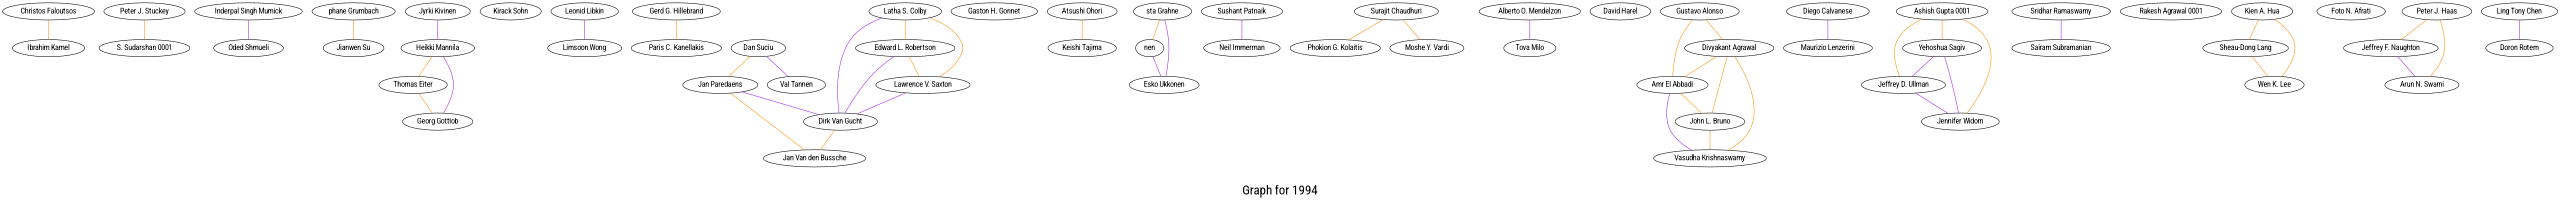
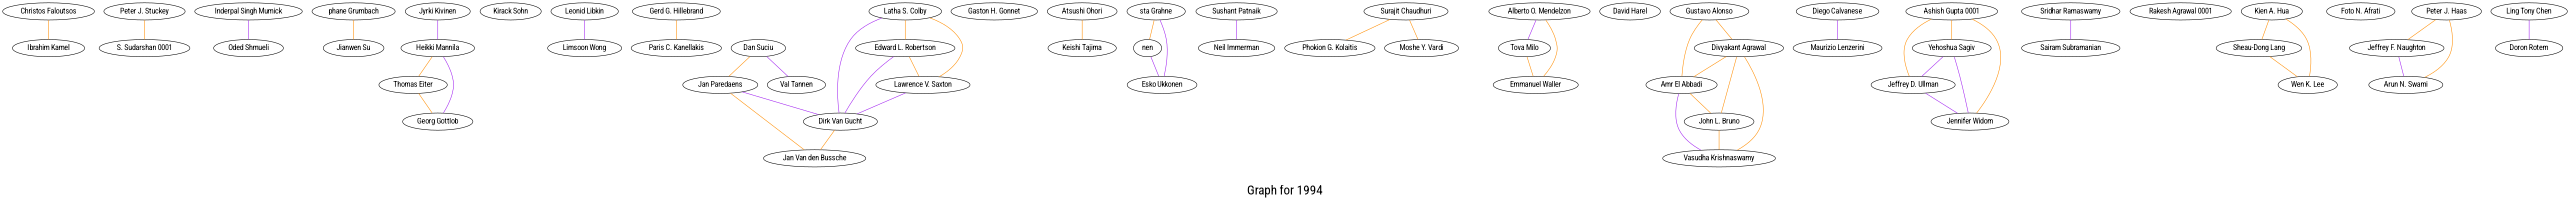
none -> (1536, 85)
